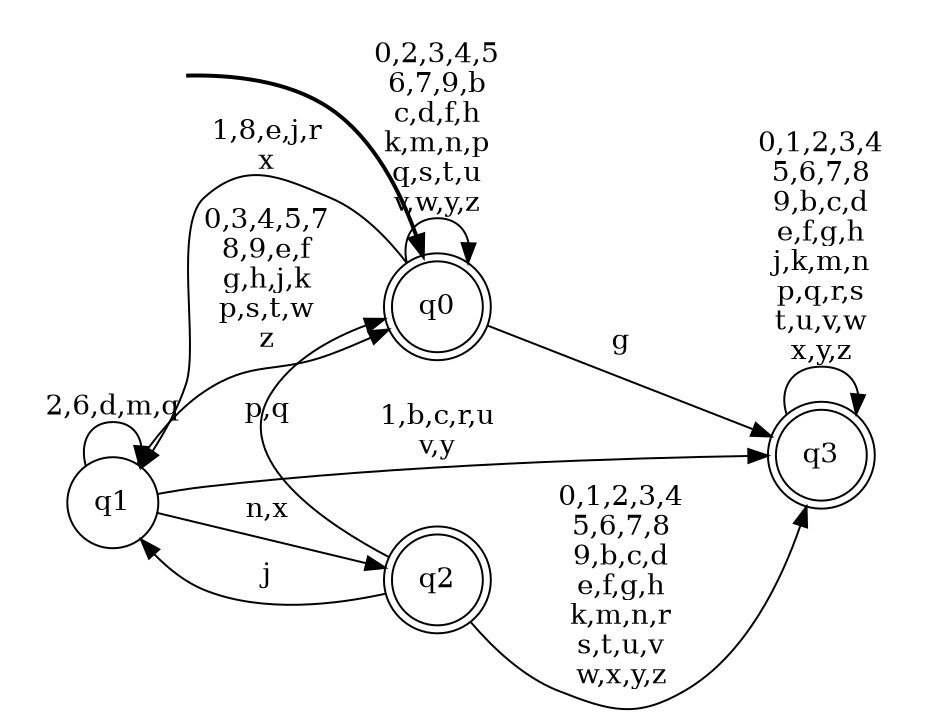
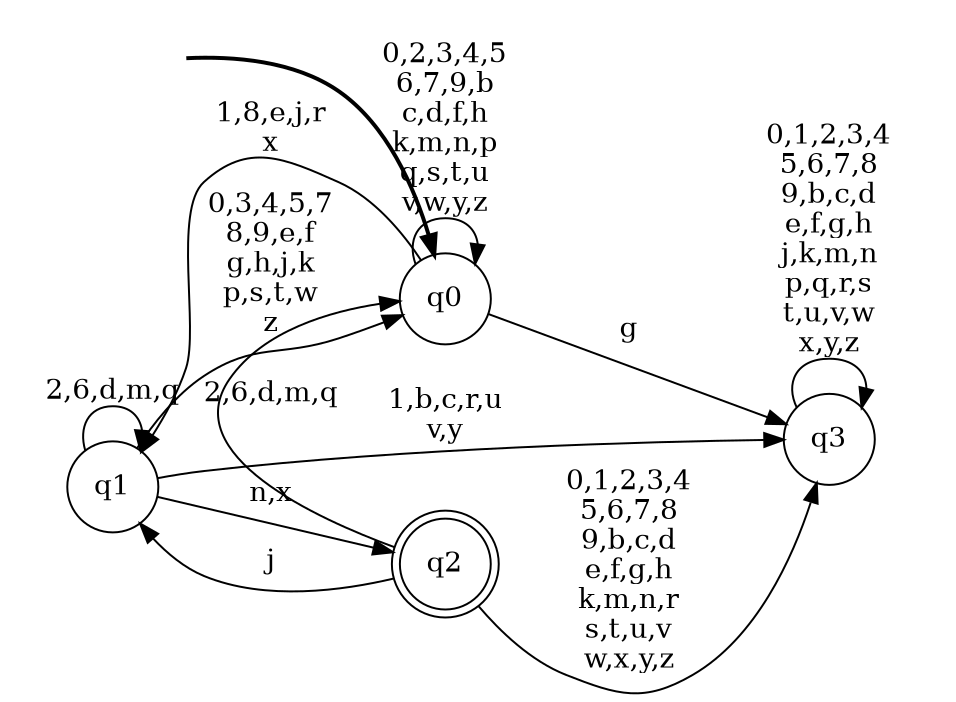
(437, 307) -> (445, 299)
(267, 410) -> (271, 394)
(821, 455) -> (829, 439)
